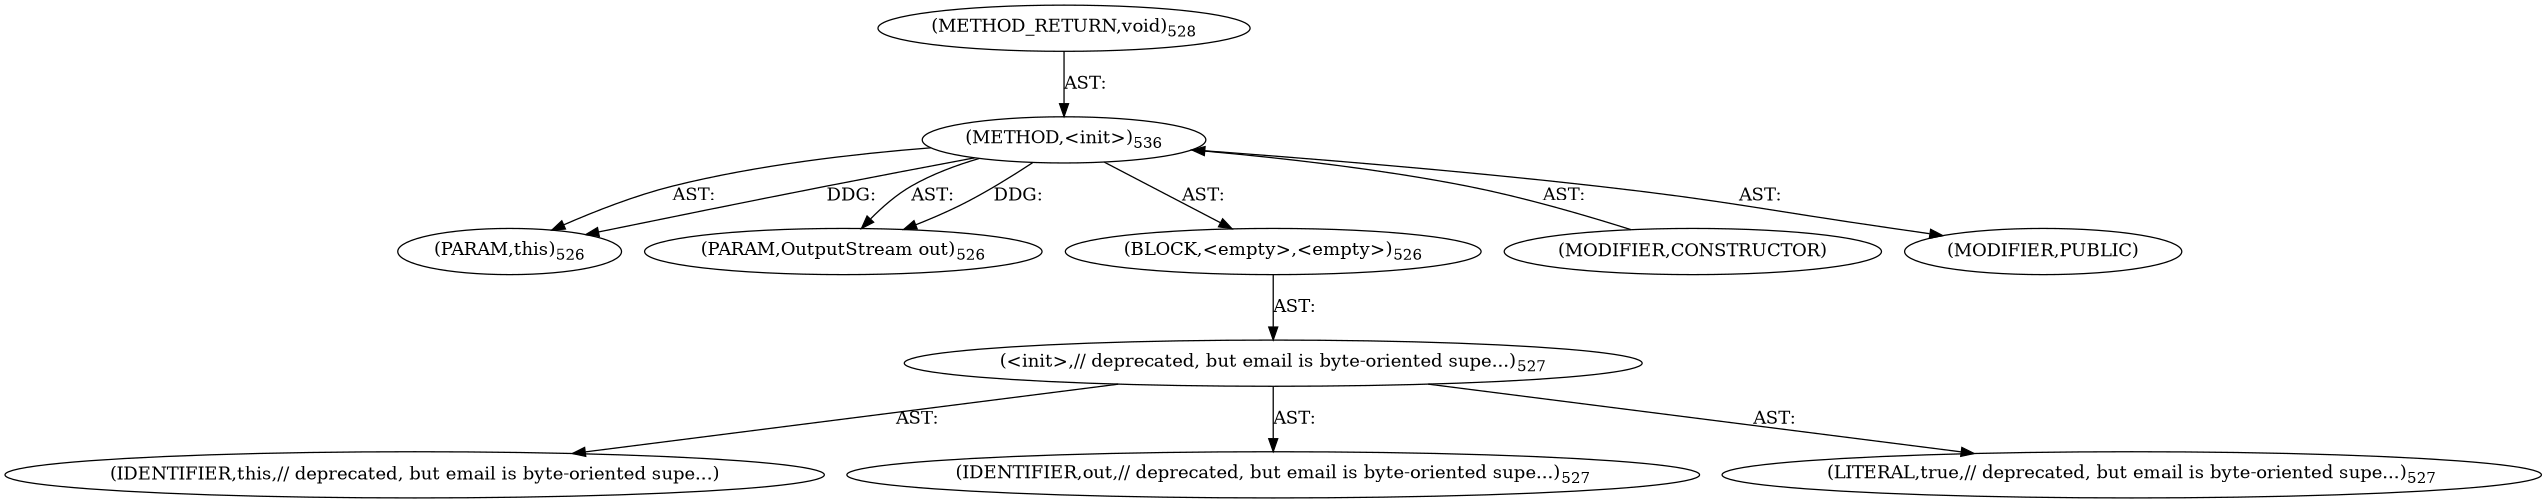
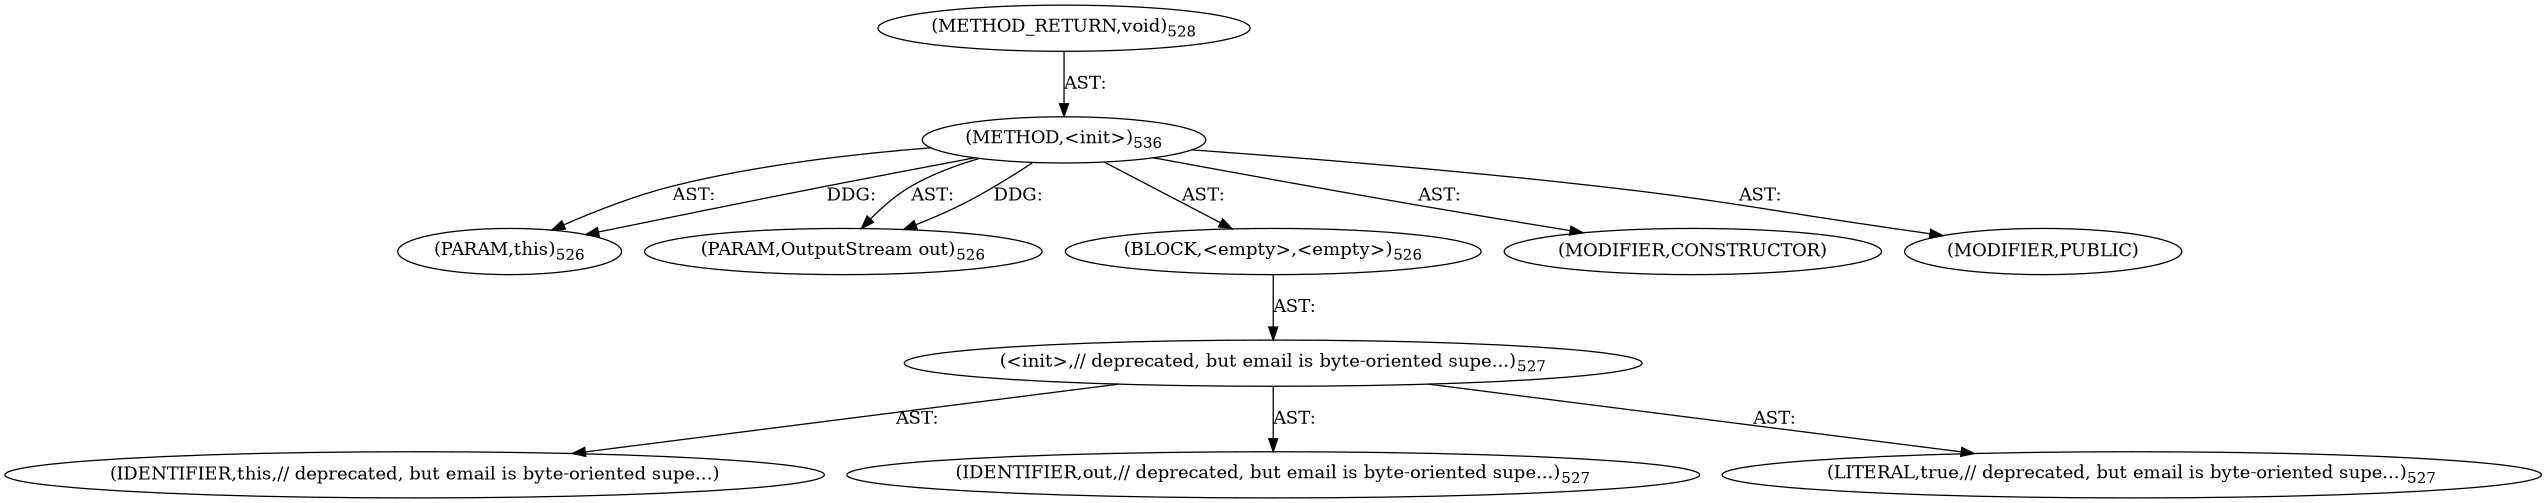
(1420, 178) -> (1361, 195)
